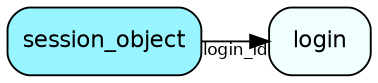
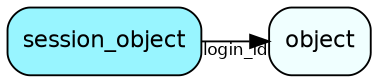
(320, 41) -> (320, 41)
